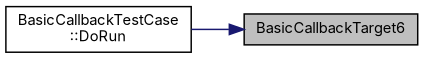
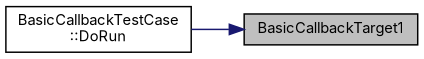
(331, 29) -> (331, 29)
